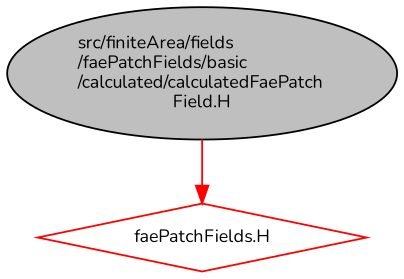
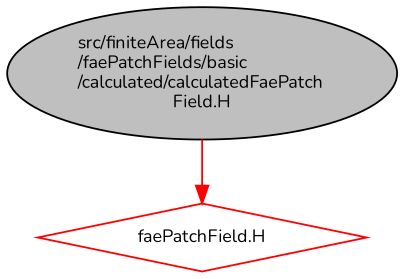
(202, 238) -> (202, 238)
